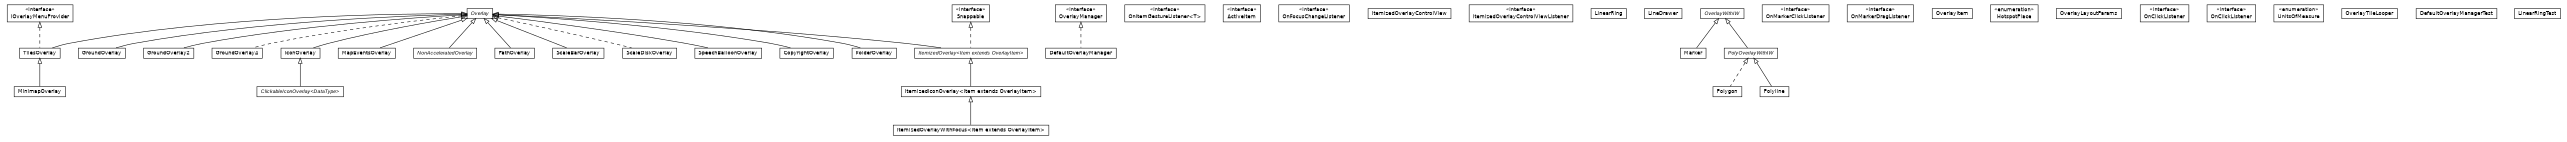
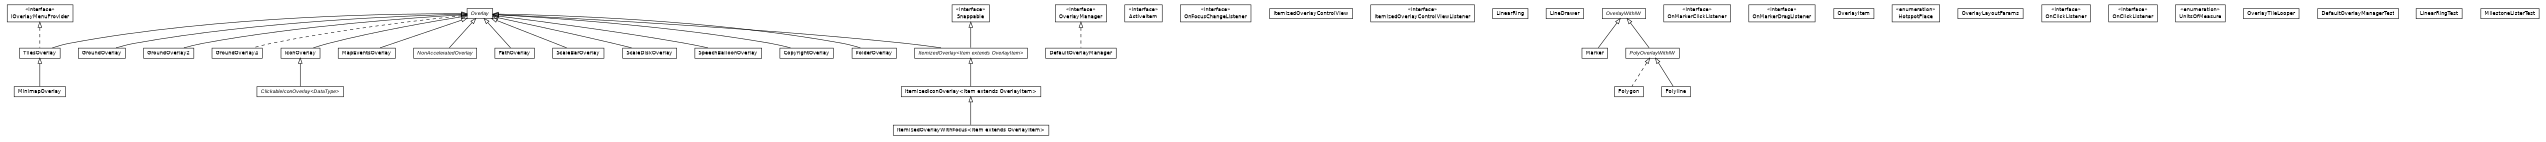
(1165, 13) -> none
none -> (2510, 13)
(565, 32) -> (565, 32)
(971, 38) -> (971, 38)
